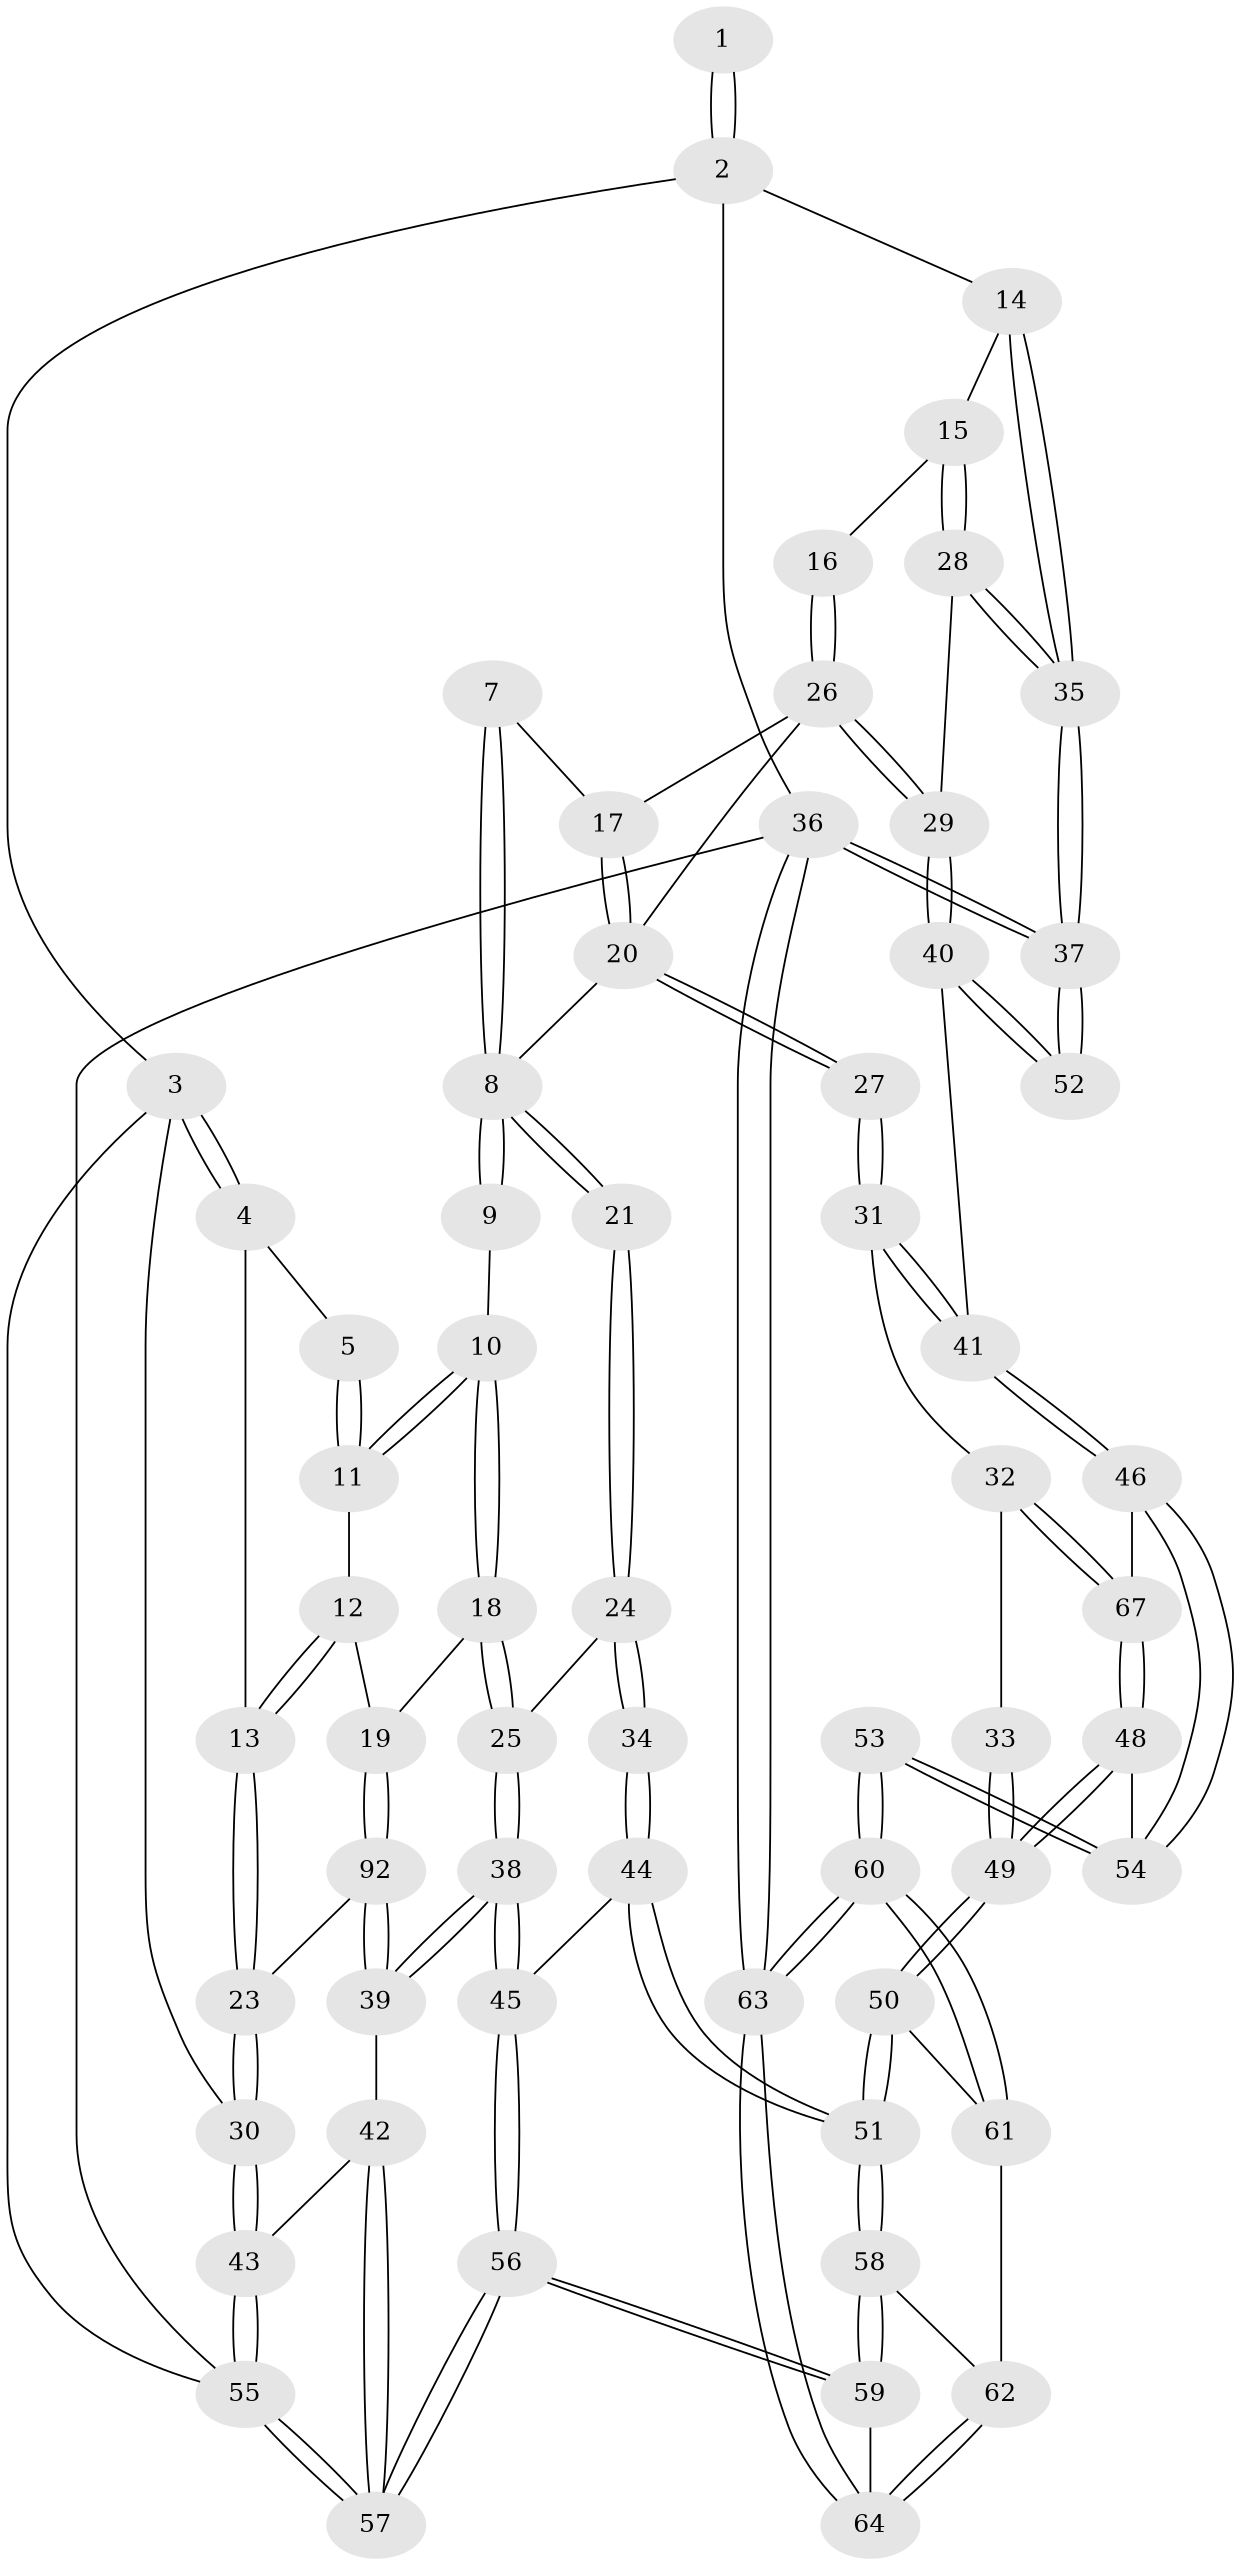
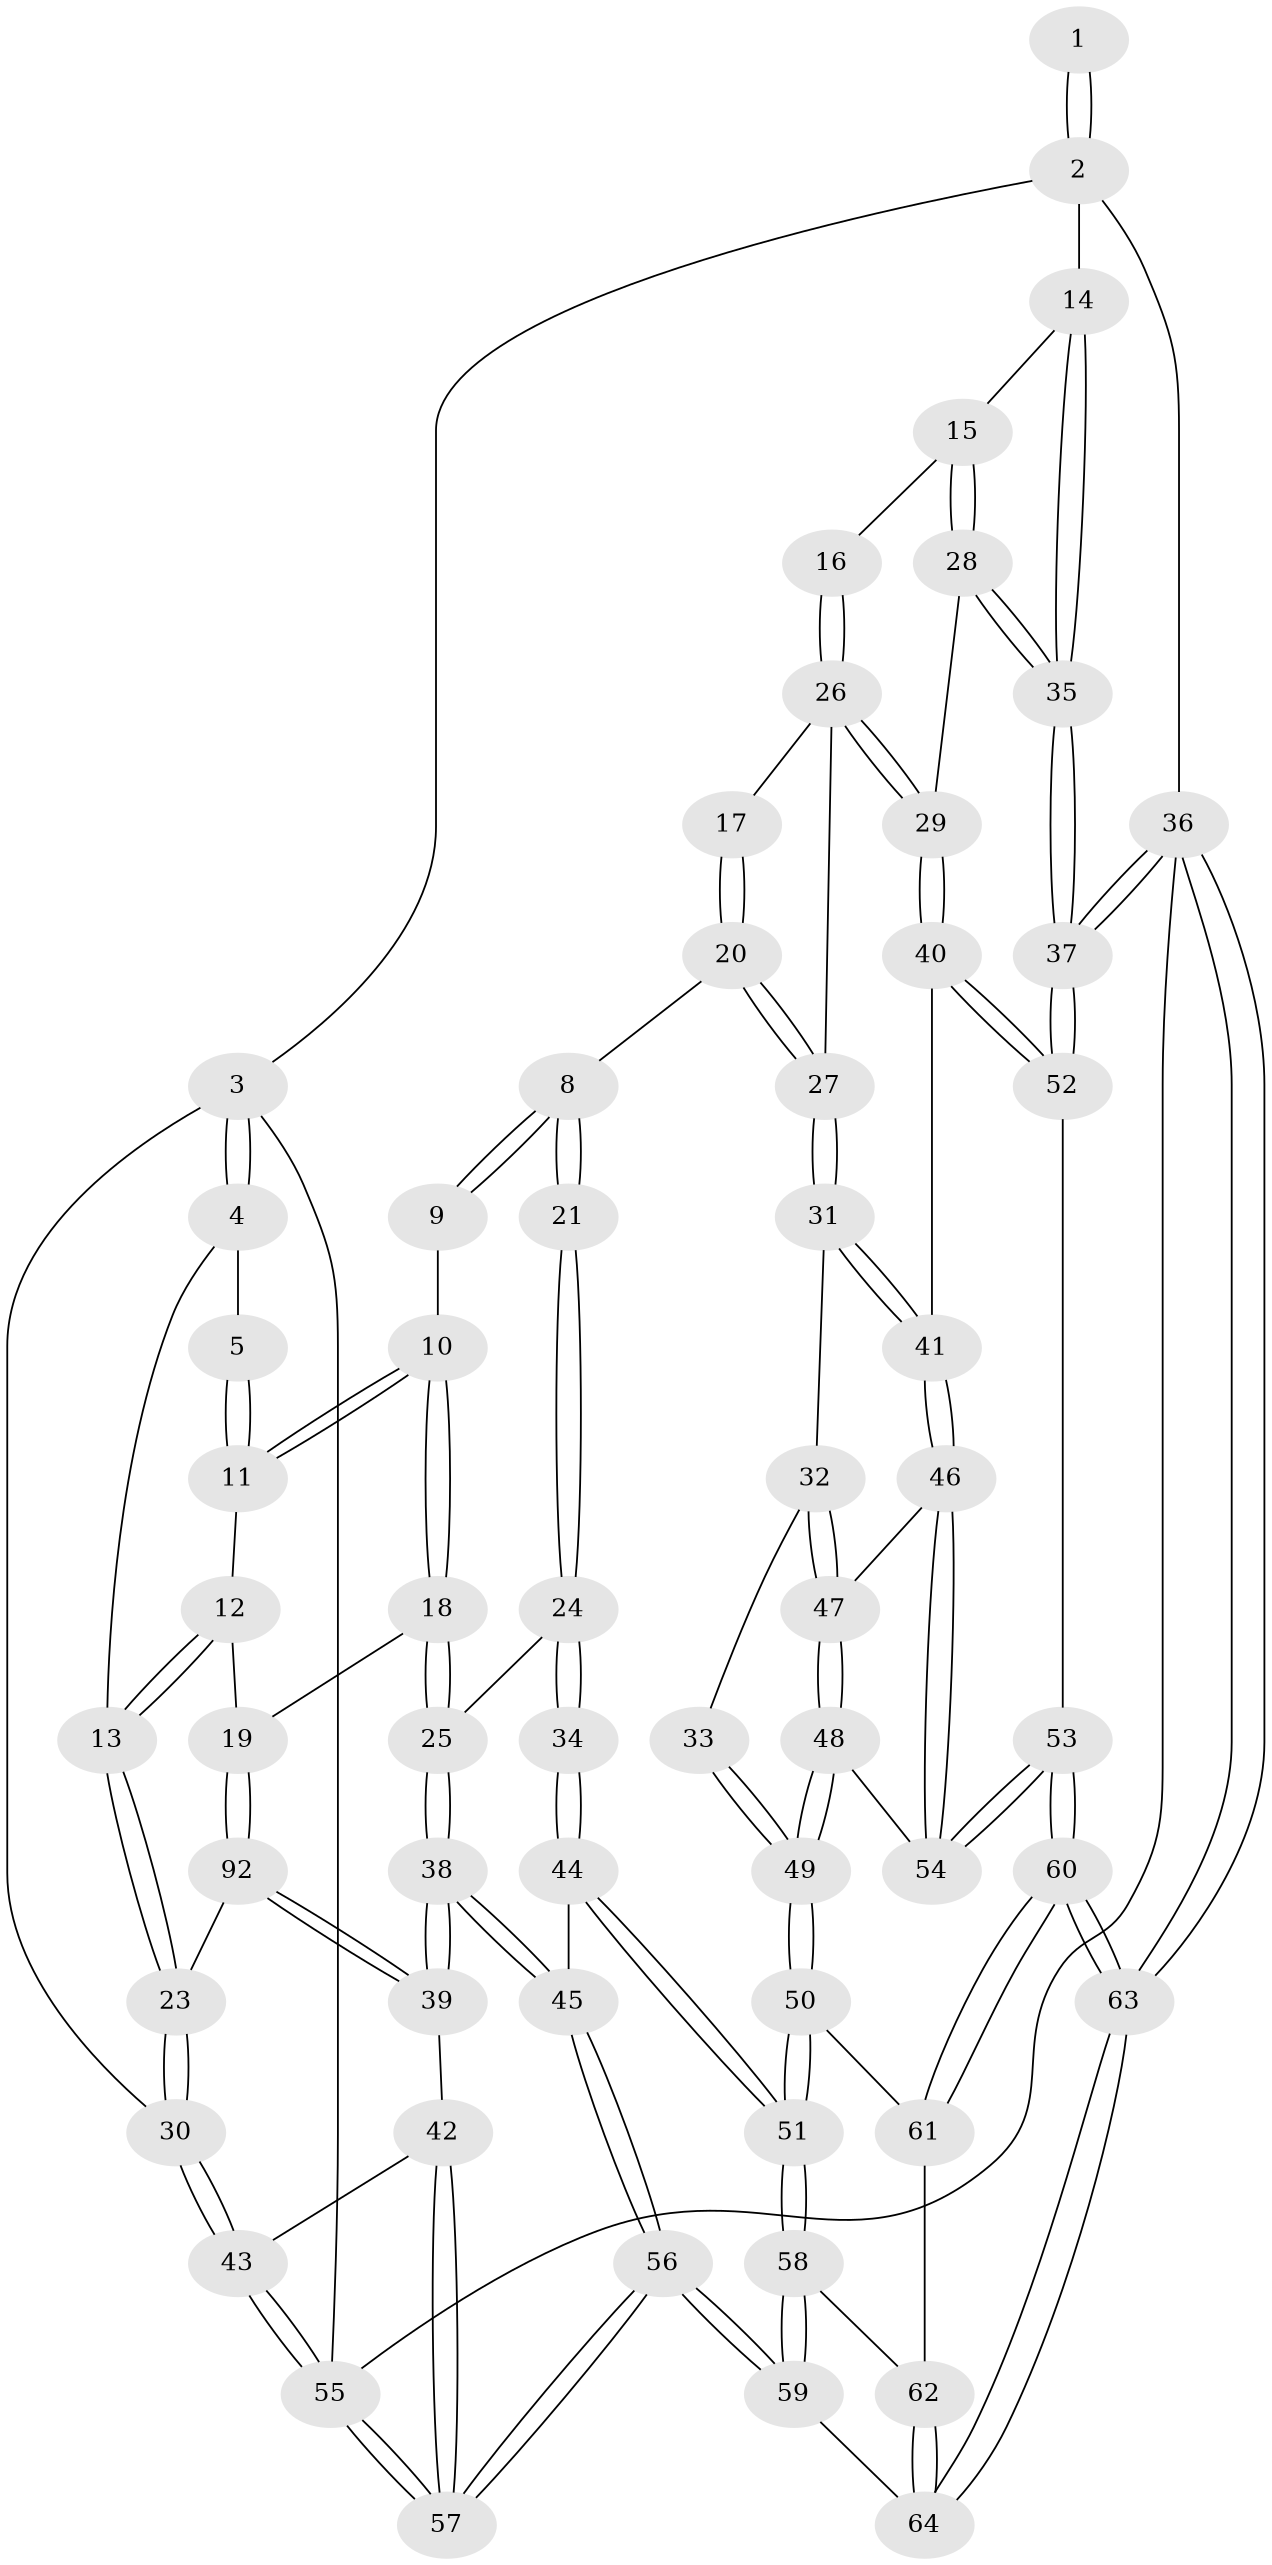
(493, 694) -> none
(720, 823) -> (828, 890)
none -> (1063, 1413)
(1132, 1610) -> (830, 1610)
